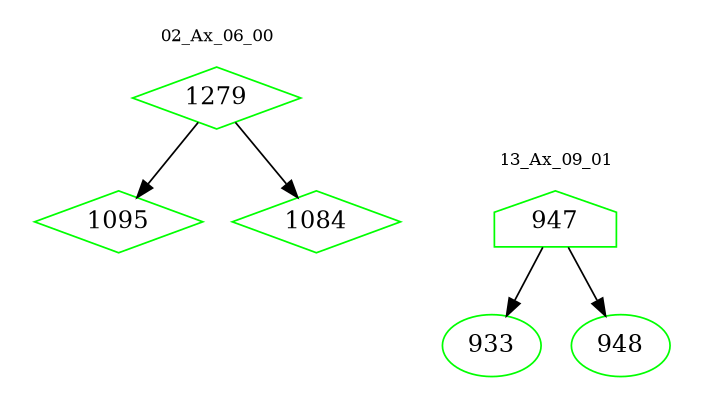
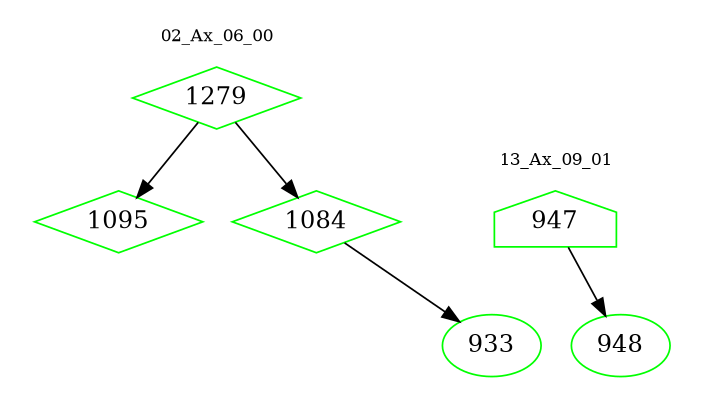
(529, 274) -> (395, 277)
